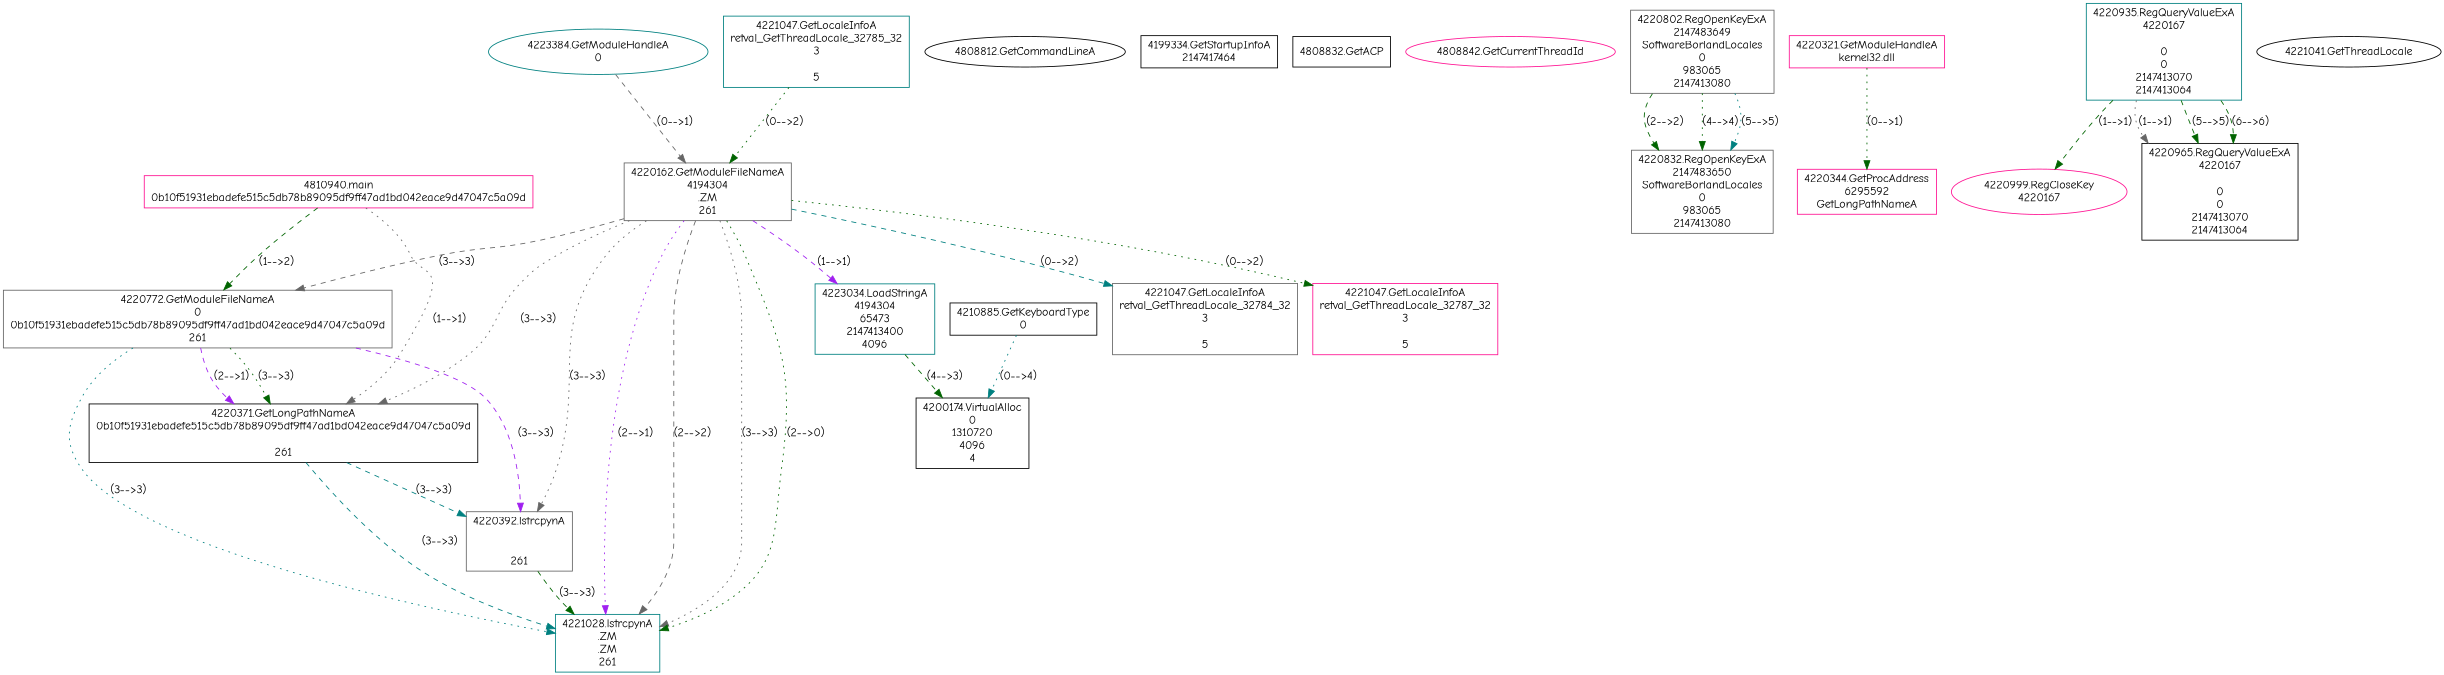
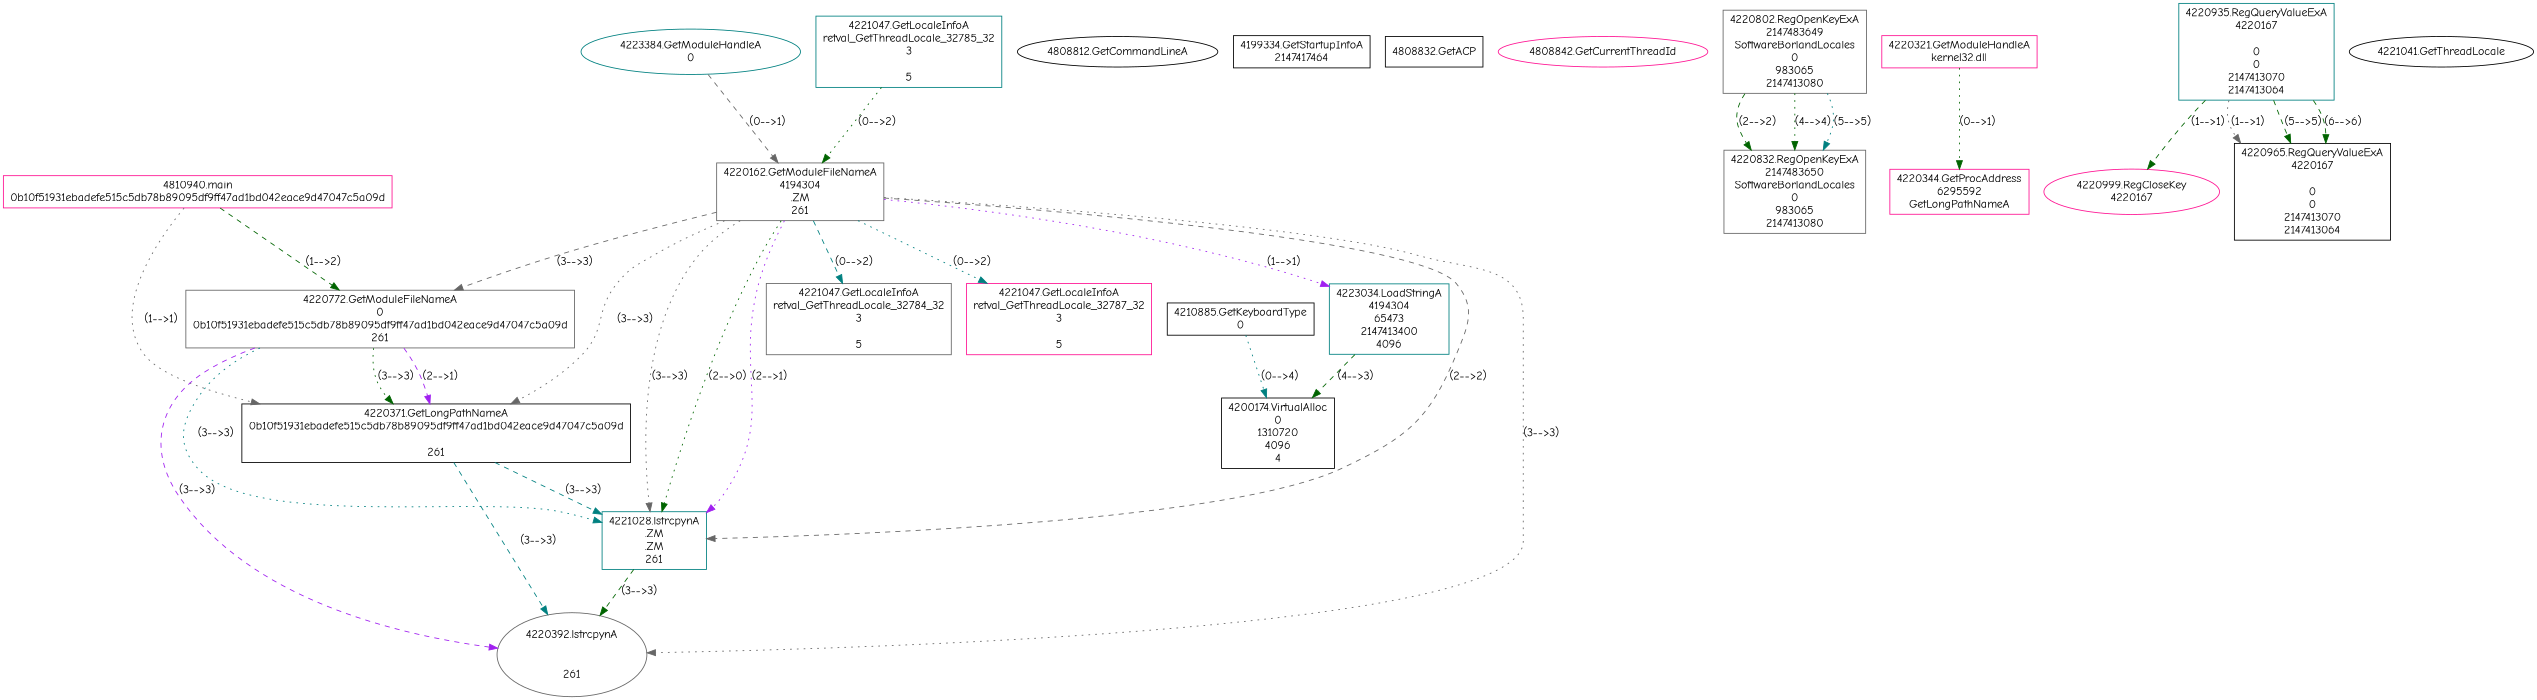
(1049, 234) -> (919, 250)
(793, 248) -> (1105, 230)
(519, 541) -> (572, 655)
(552, 590) -> (620, 589)
